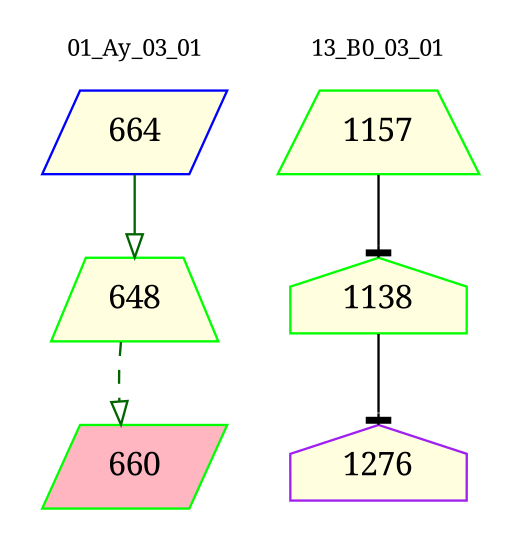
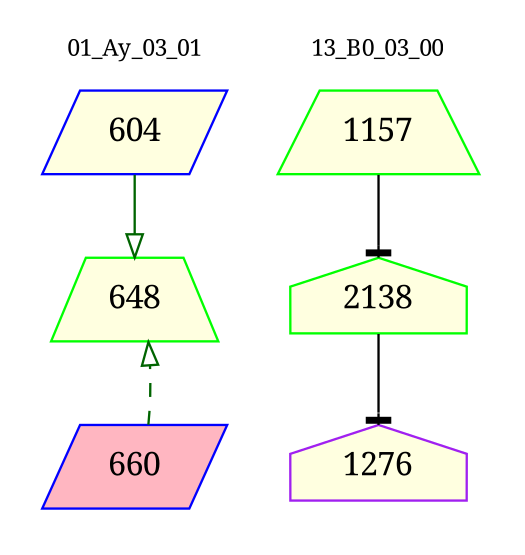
(379, 50) -> (379, 50)
(135, 132) -> (135, 132)
(379, 300) -> (379, 300)
(119, 372) -> (150, 395)
(135, 467) -> (135, 467)
